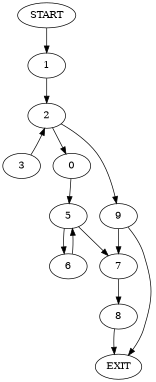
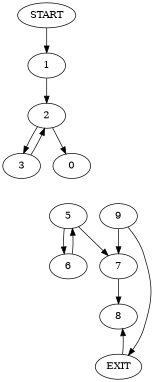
(97, 154) -> (32, 137)
(70, 188) -> none
(114, 338) -> (123, 345)
